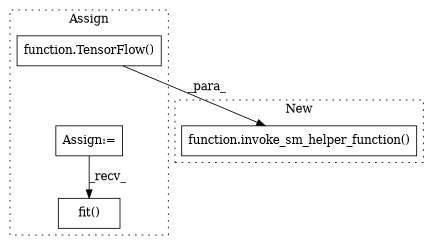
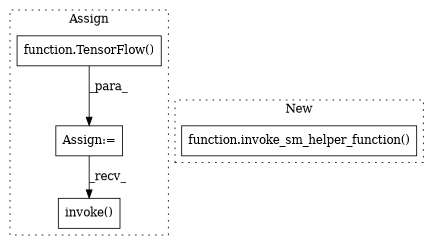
(190, 94) -> (89, 92)
(89, 213) -> (89, 213)
